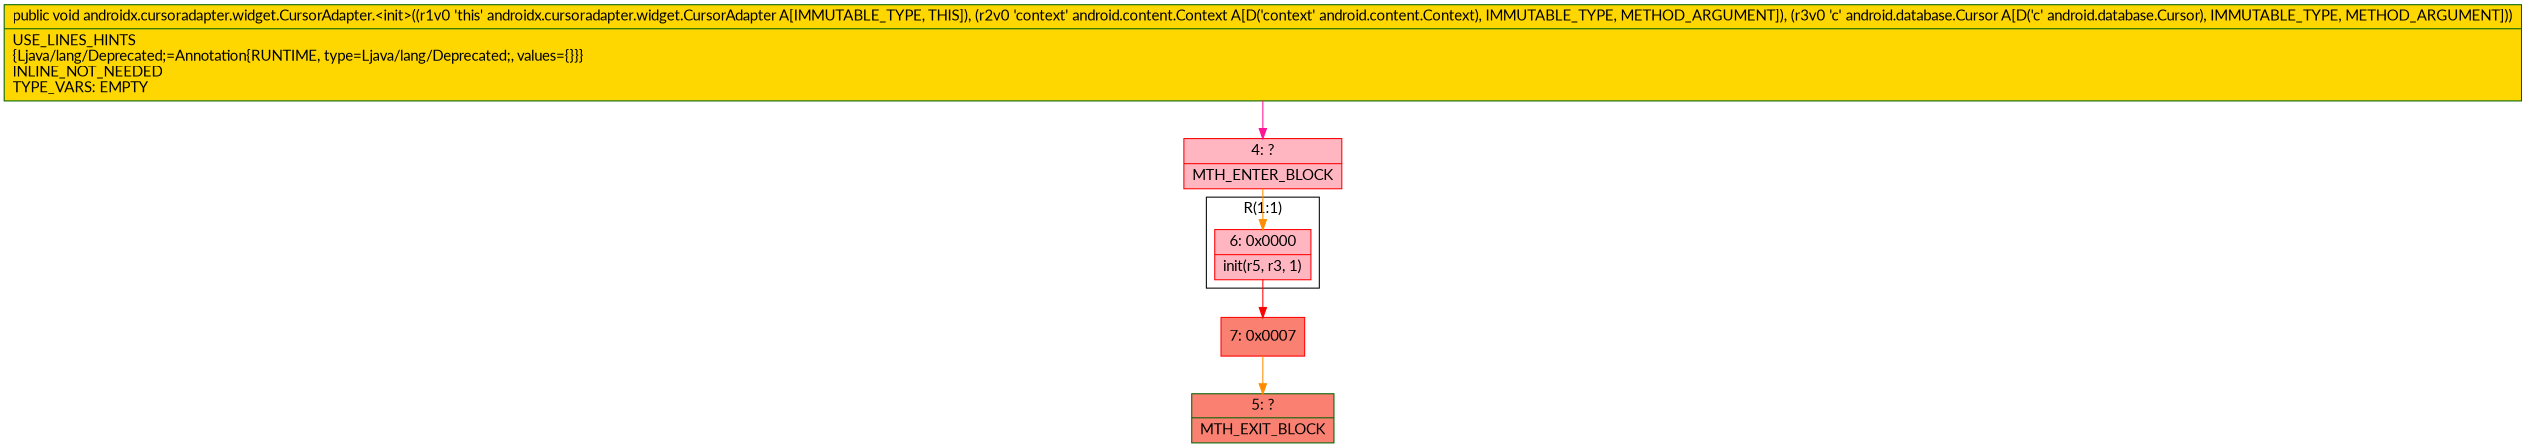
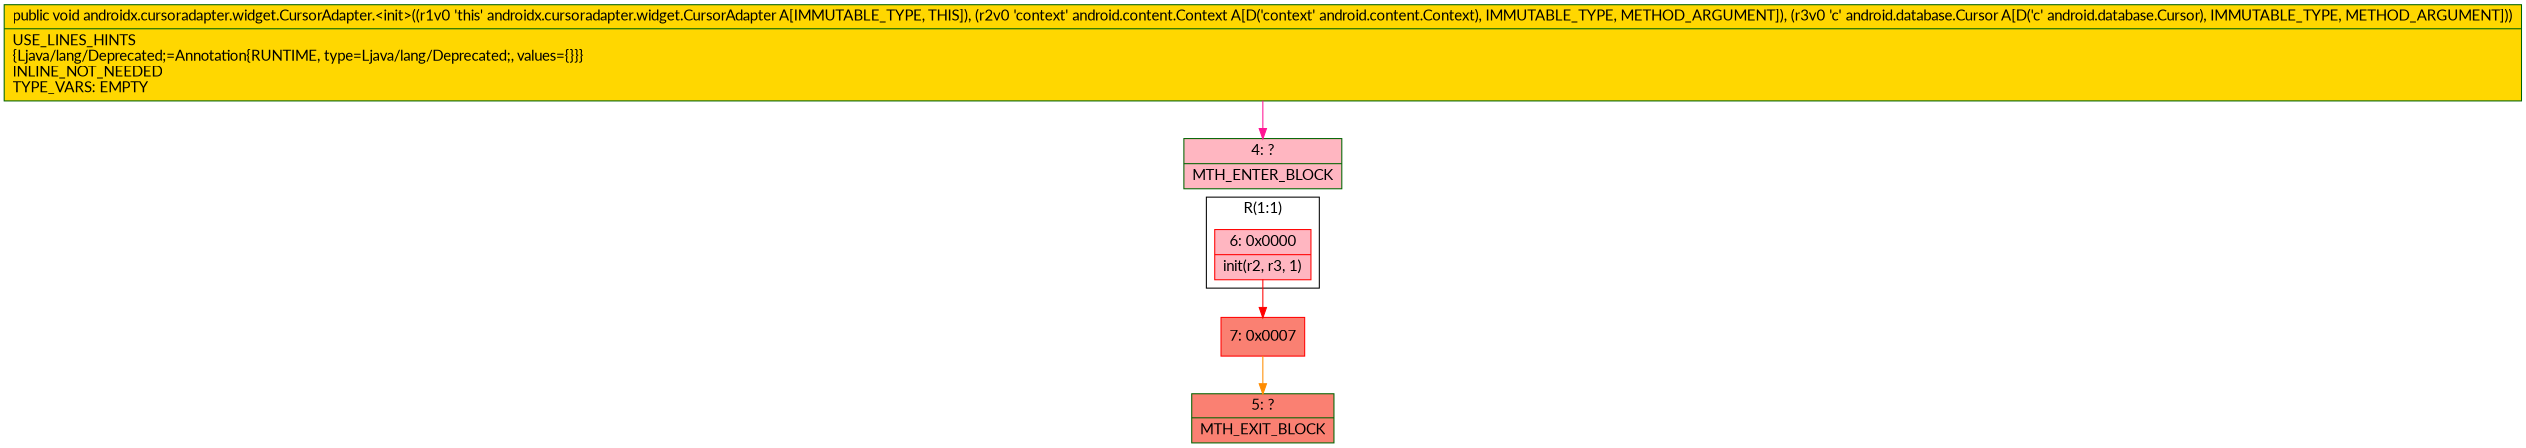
(1263, 164) -> (1263, 164)
(1263, 204) -> none
(1263, 267) -> (1263, 267)
